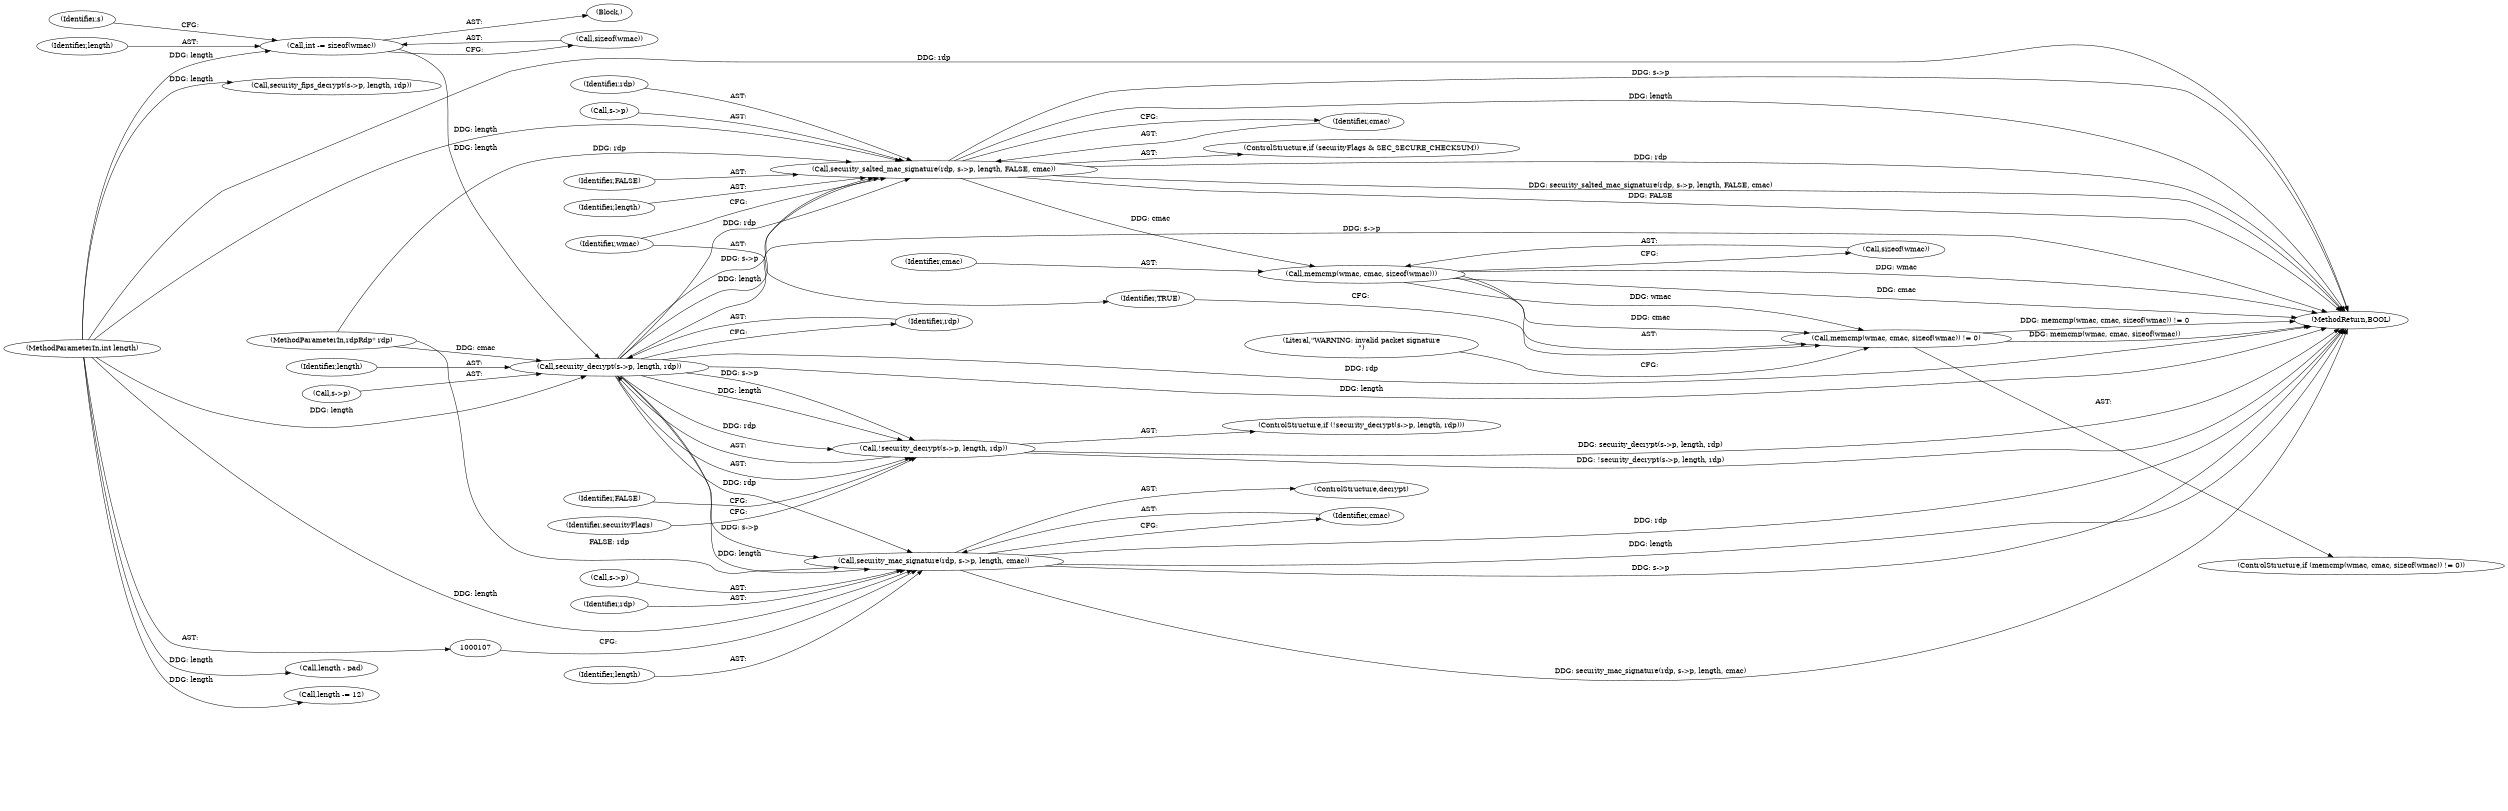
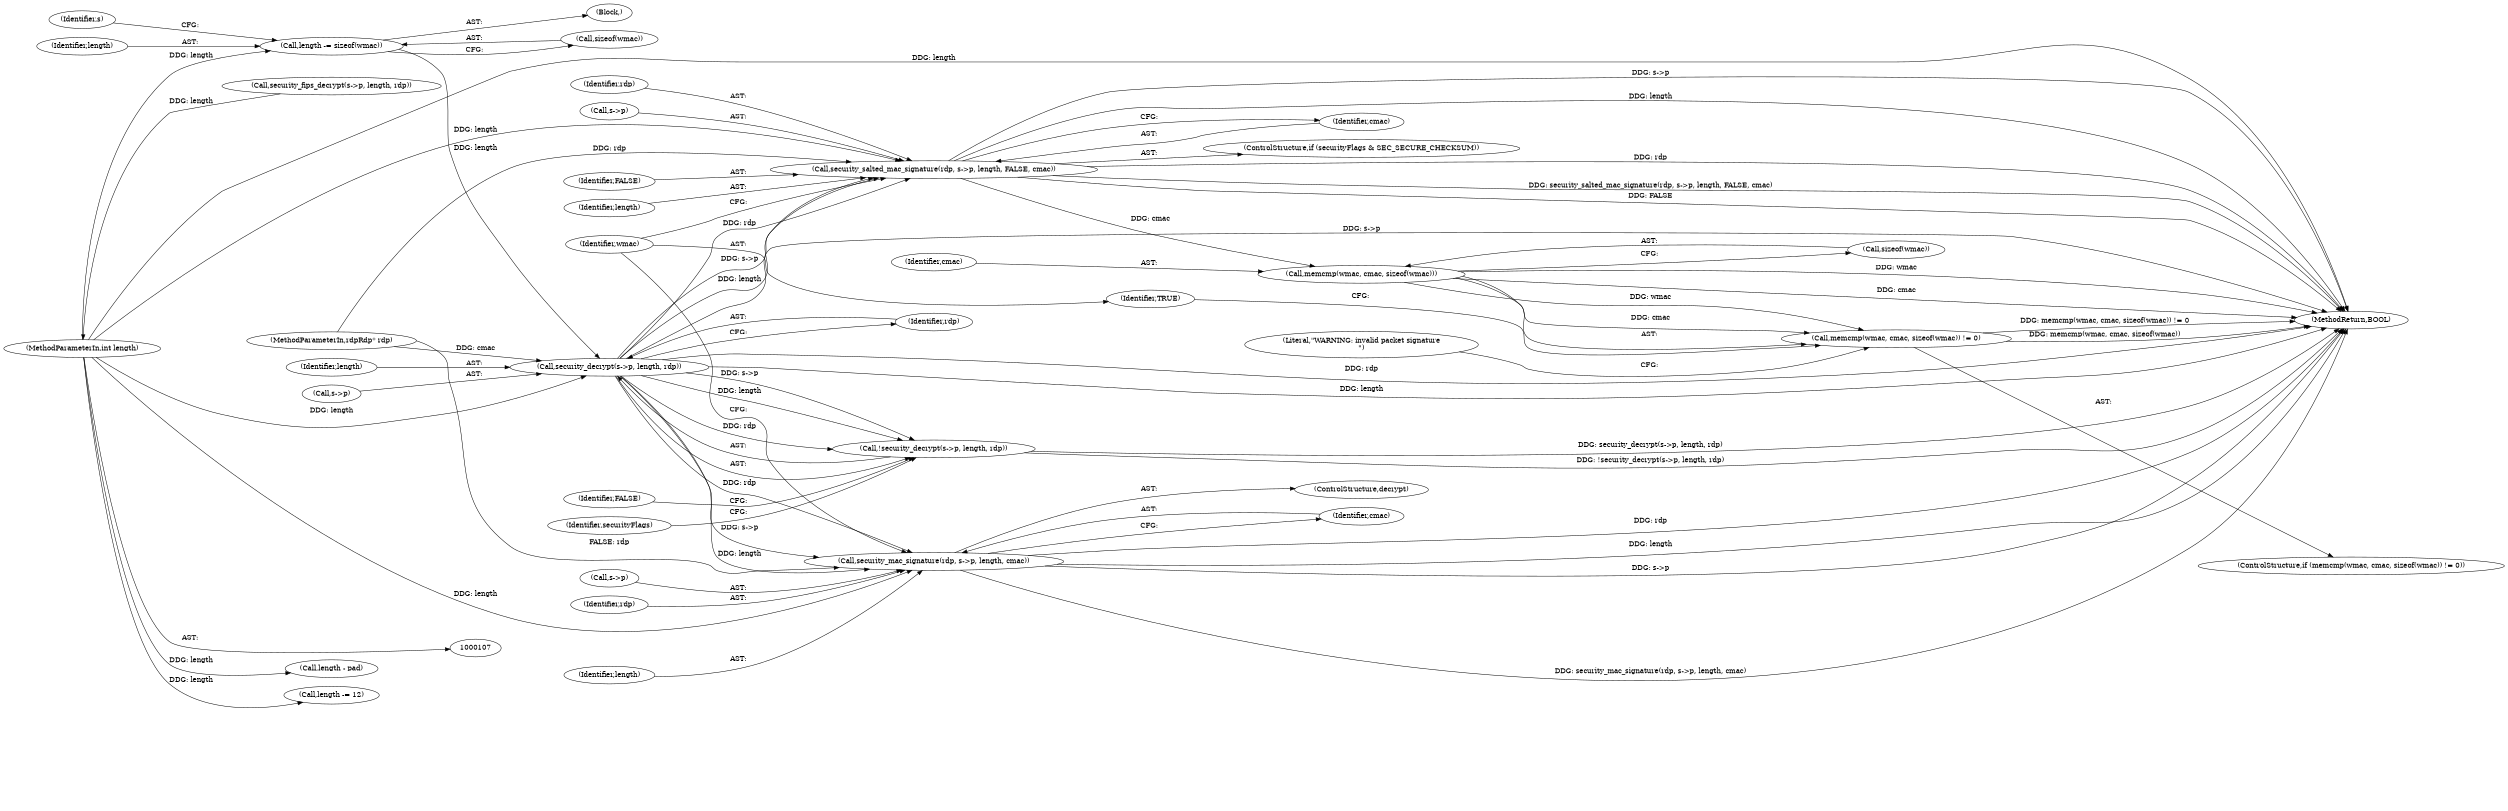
(332, 46) -> (332, 46)
(934, 58) -> (934, 58)
(110, 179) -> (129, 164)
(1362, 426) -> none
(713, 644) -> (742, 418)
